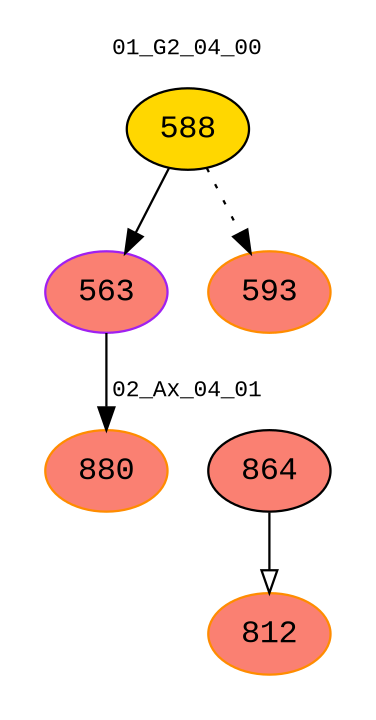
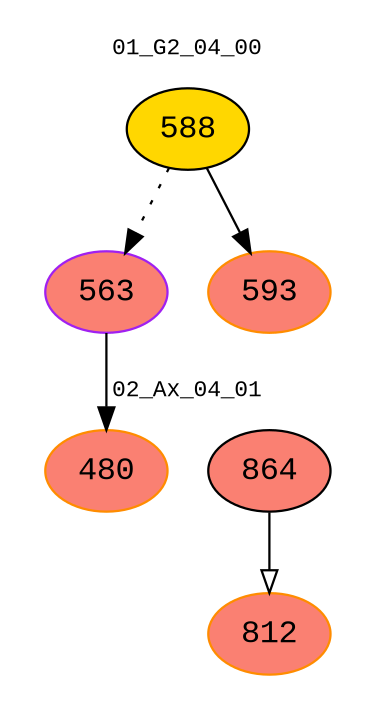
(152, 200) -> (152, 200)
(223, 200) -> (223, 200)
(106, 471) -> (106, 471)
